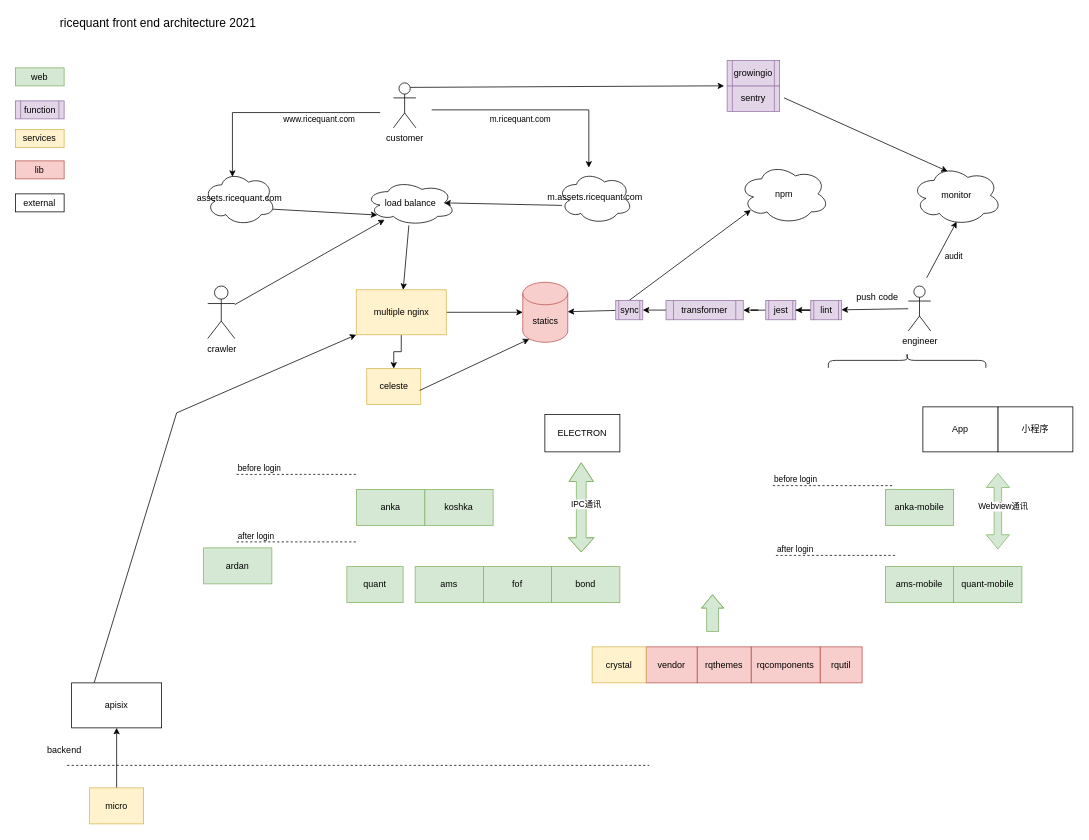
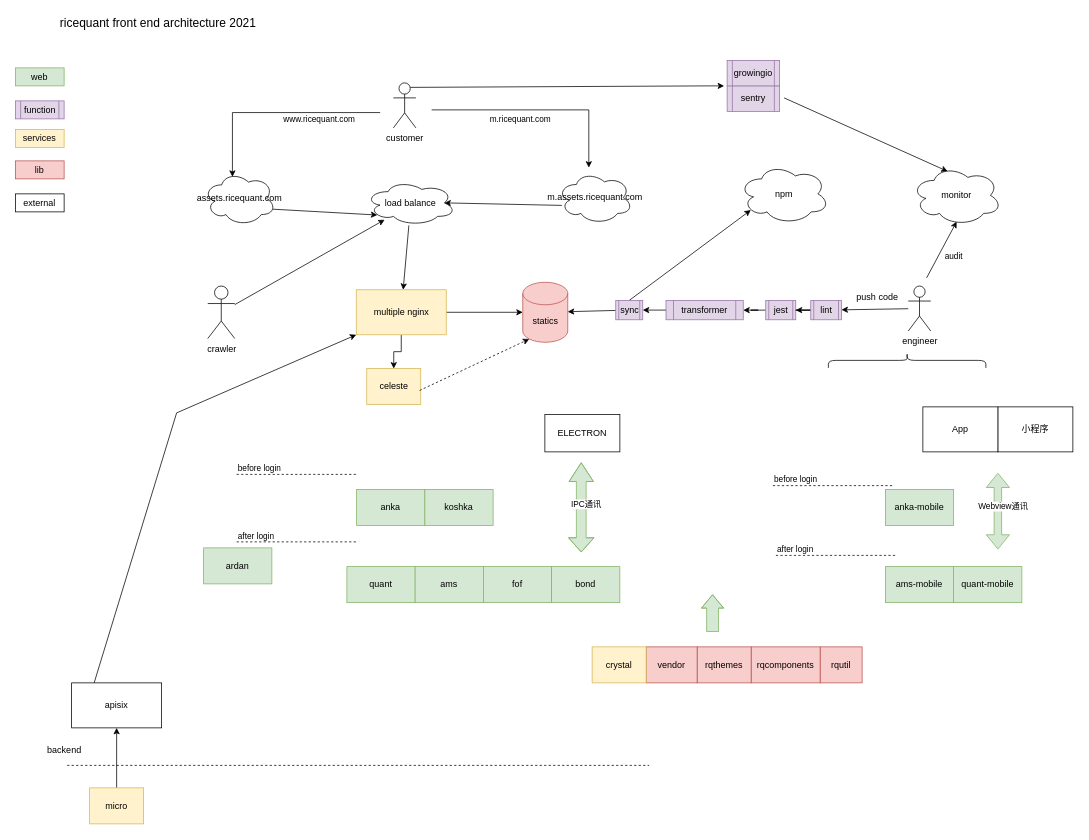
(470, 367) -> (470, 367)
(375, 585) -> (381, 585)
